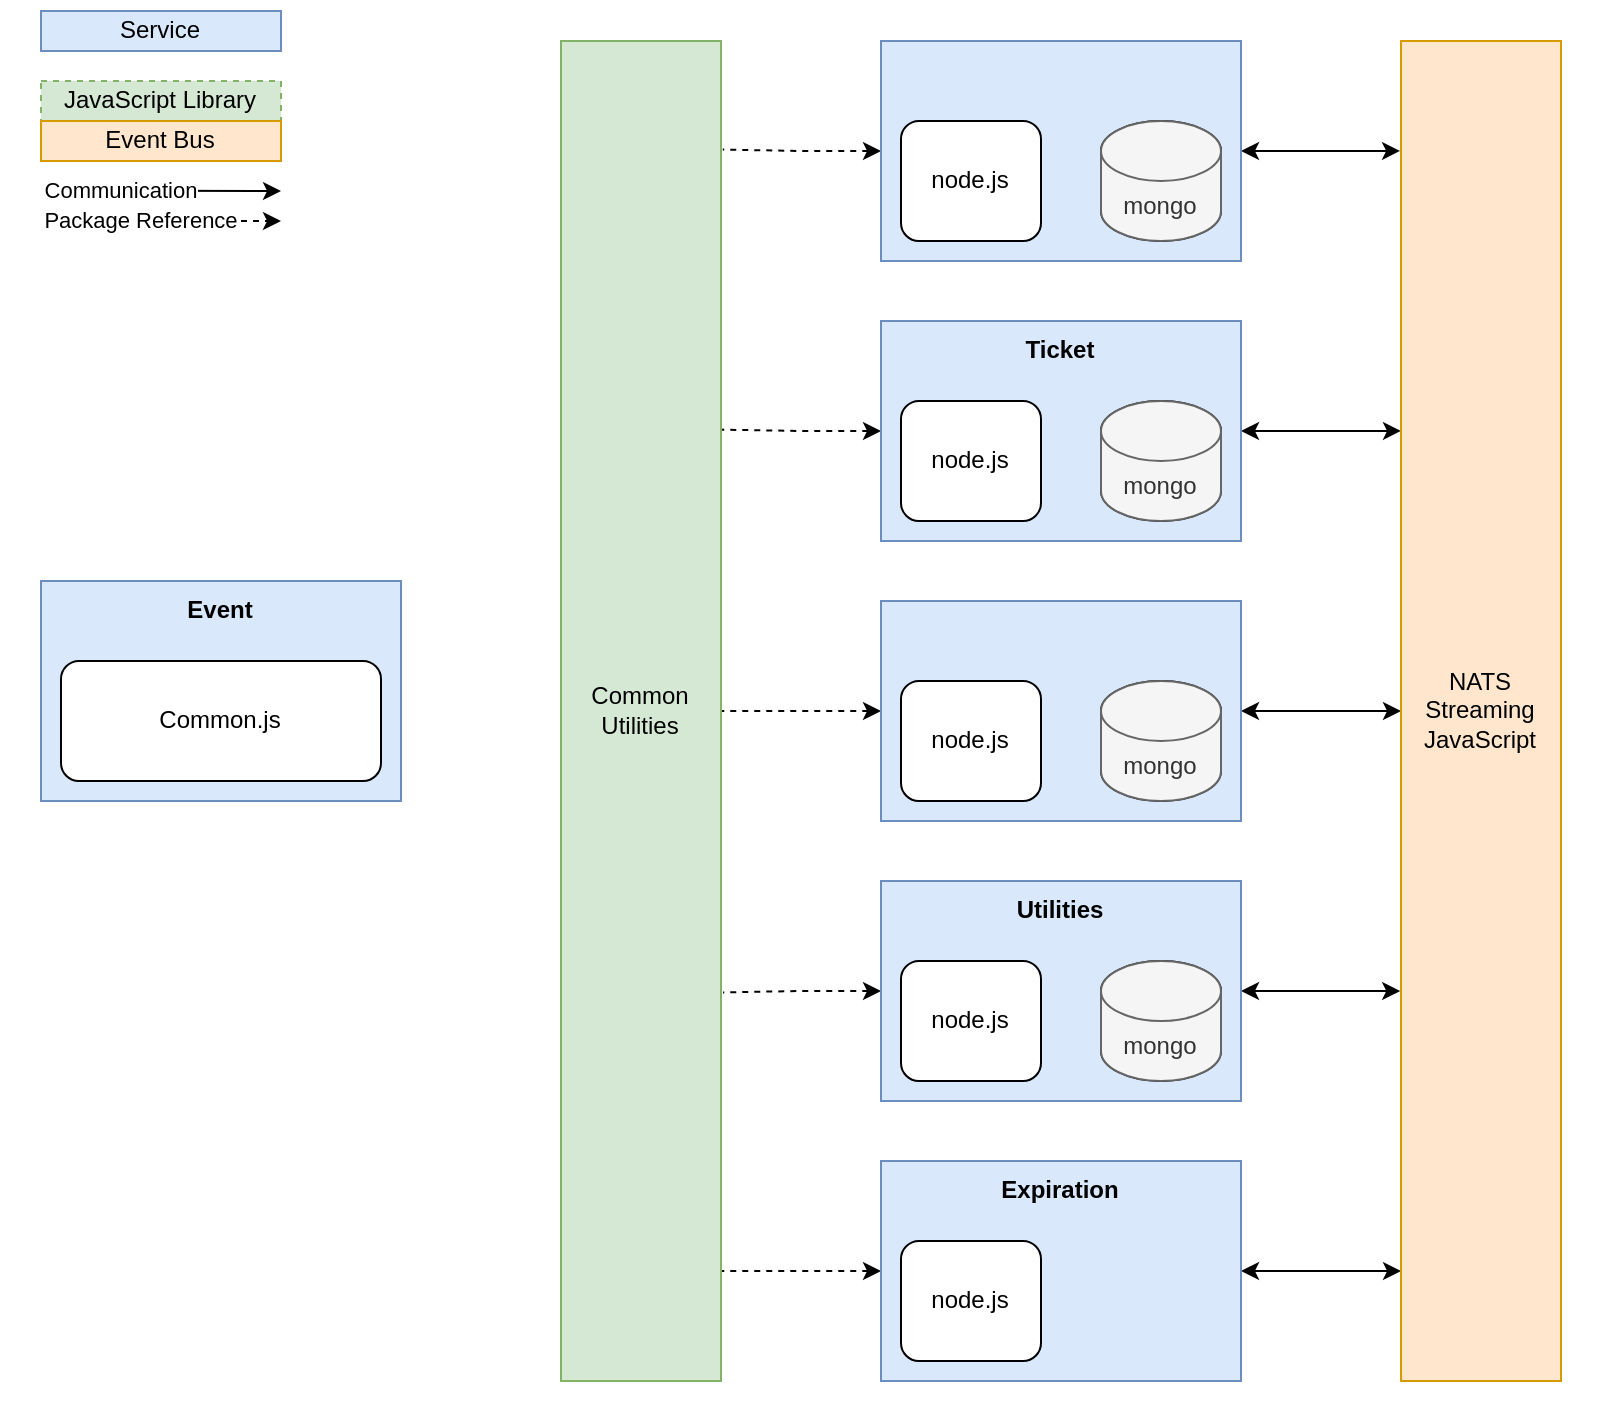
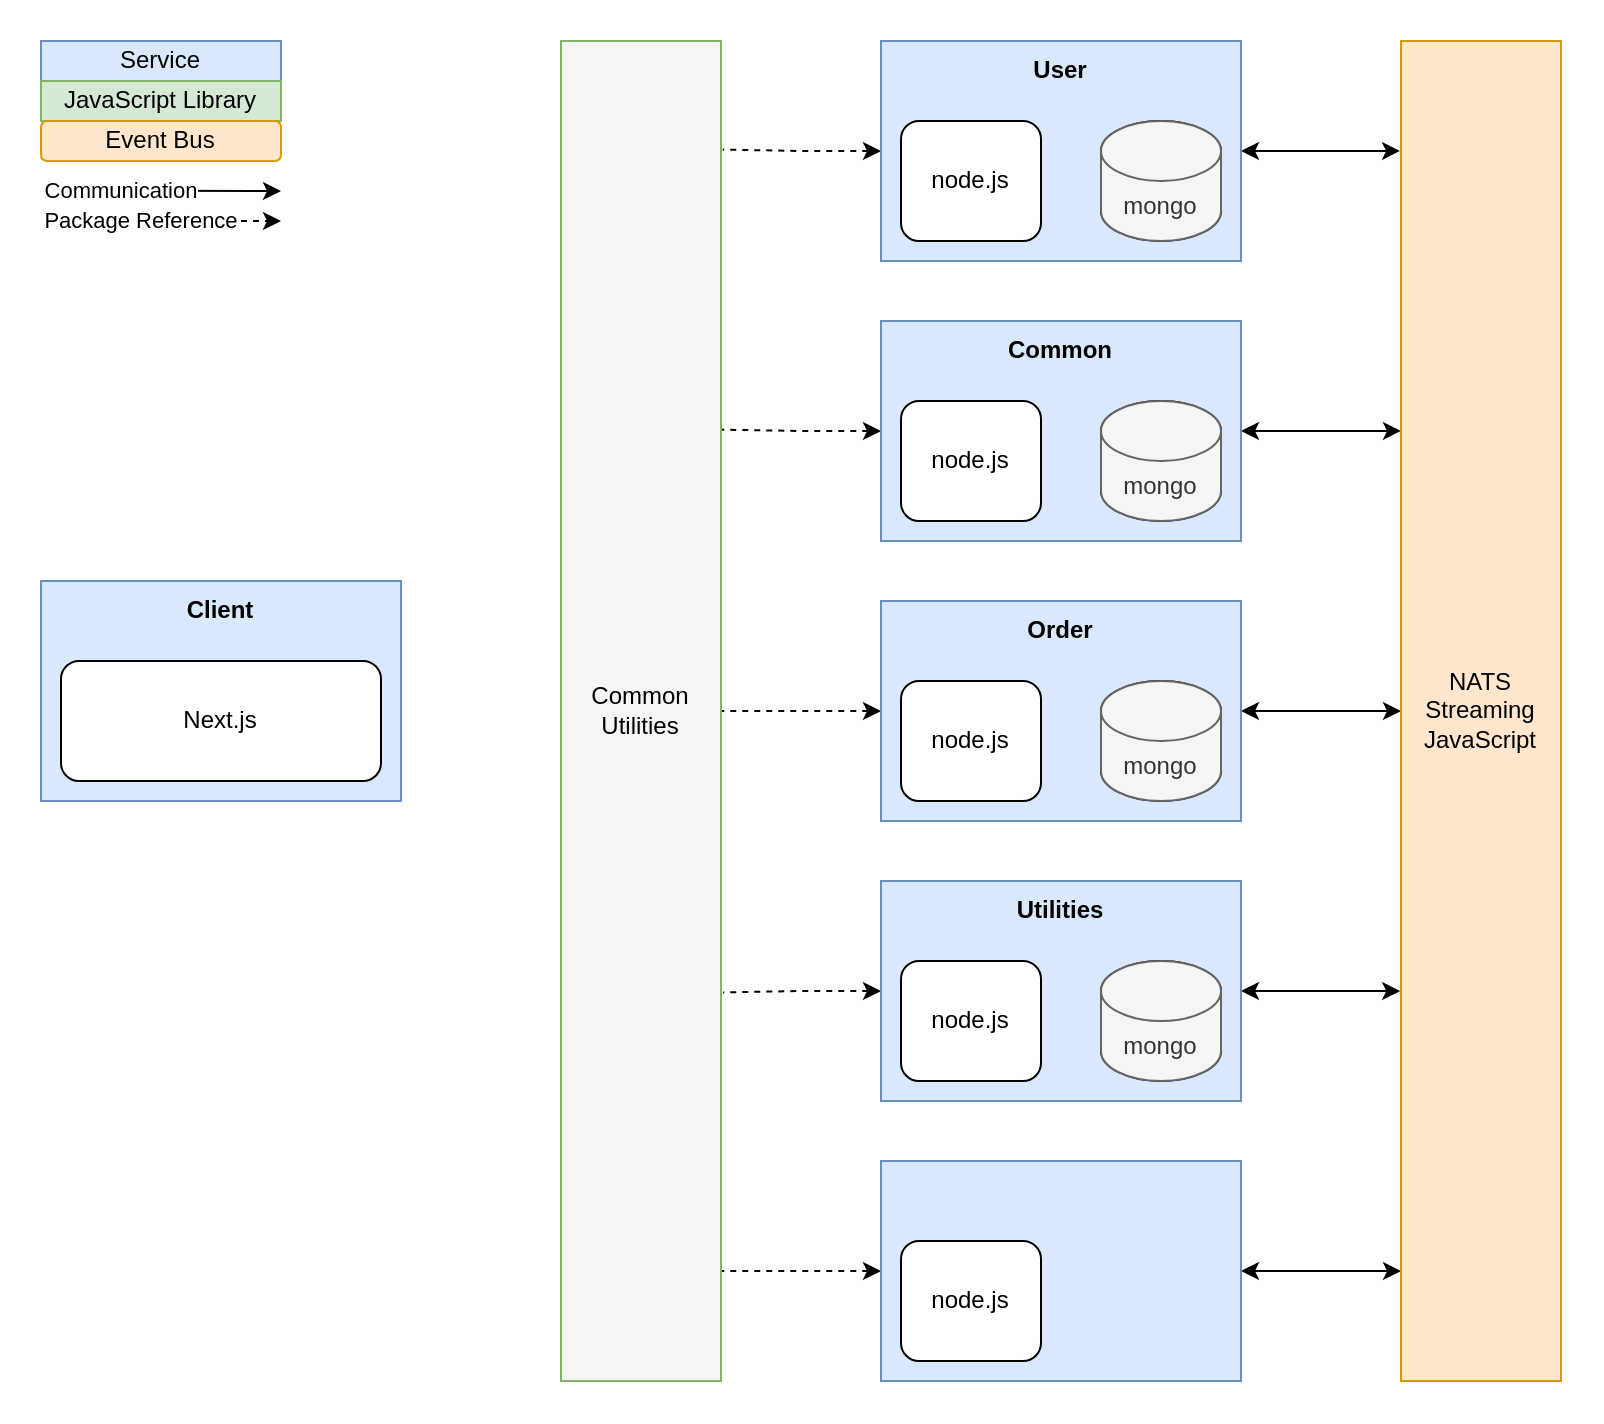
(161, 31) -> (161, 61)
none -> (1061, 71)
(161, 101) -> (161, 101)
(161, 141) -> (161, 141)
(1061, 351) -> (1061, 351)
(221, 611) -> (221, 611)
none -> (1061, 631)
(641, 711) -> (641, 711)
(221, 721) -> (221, 721)
(1061, 1191) -> none
